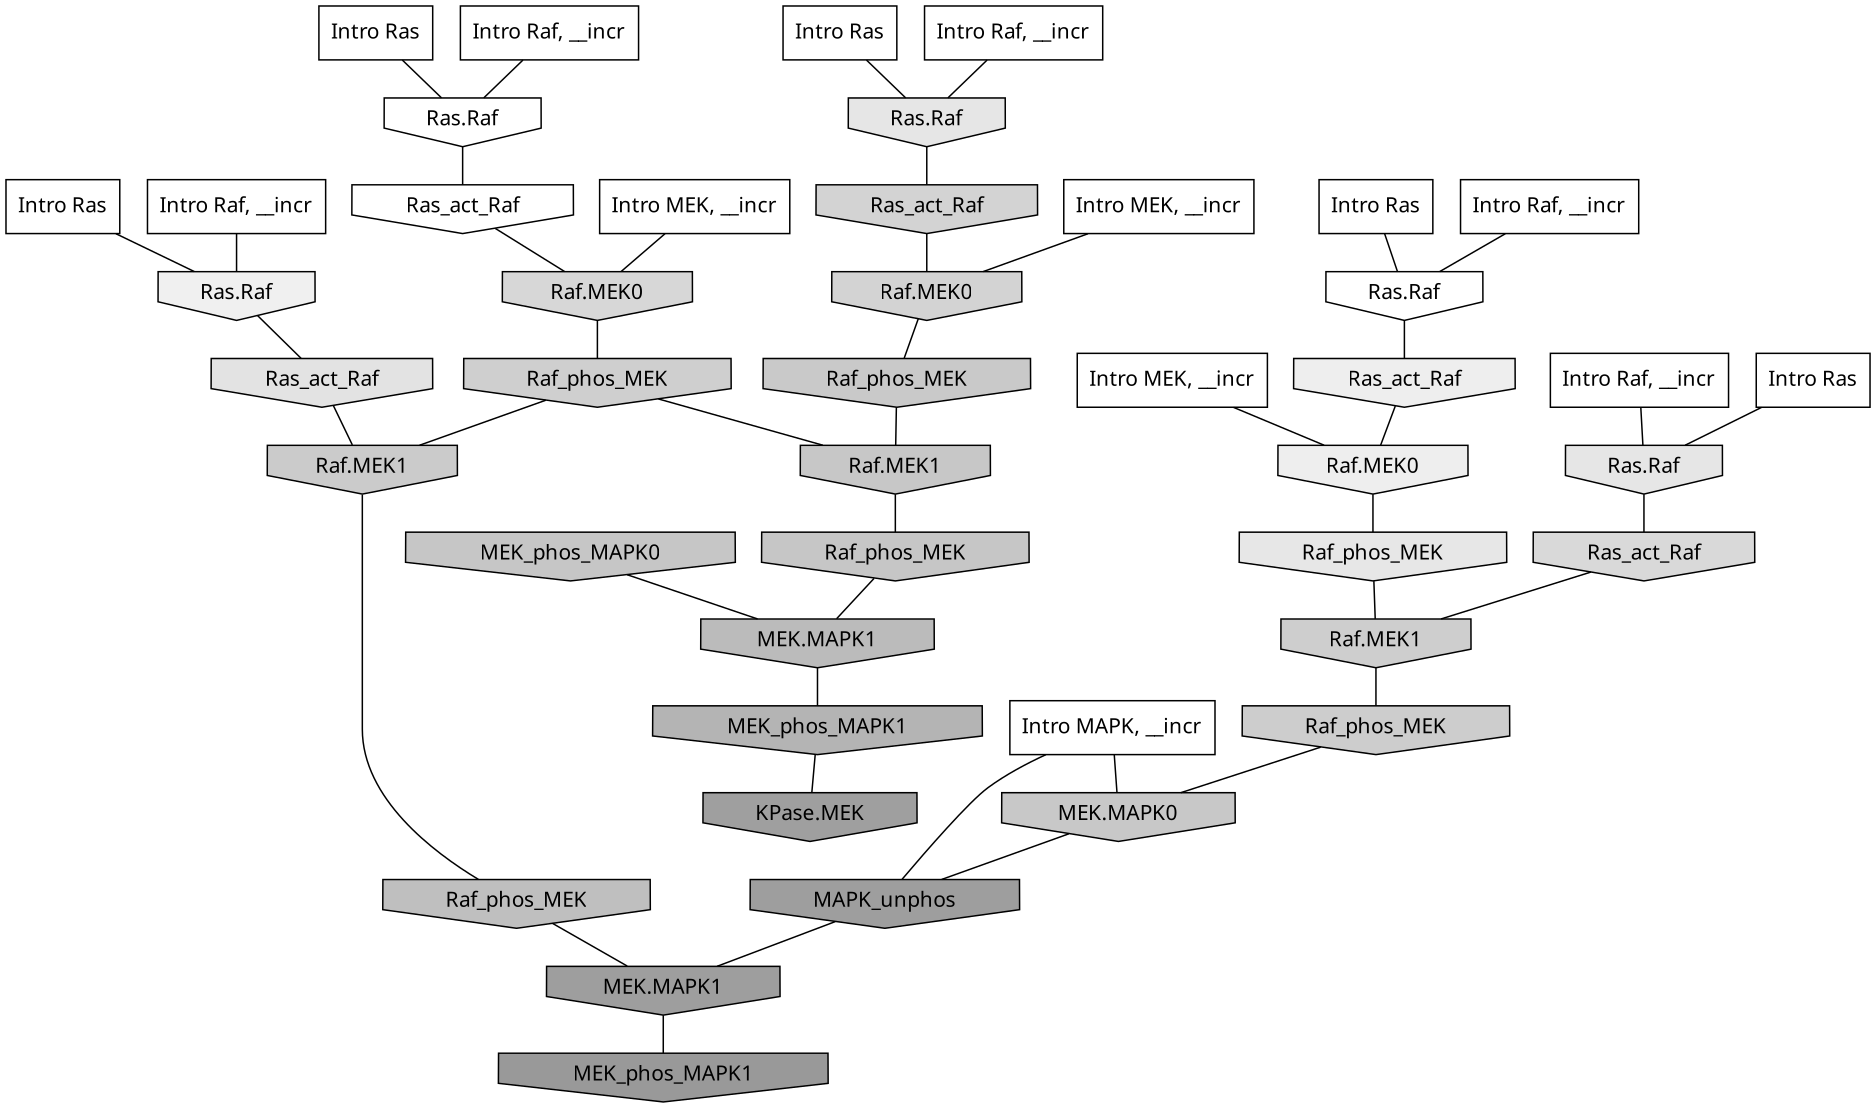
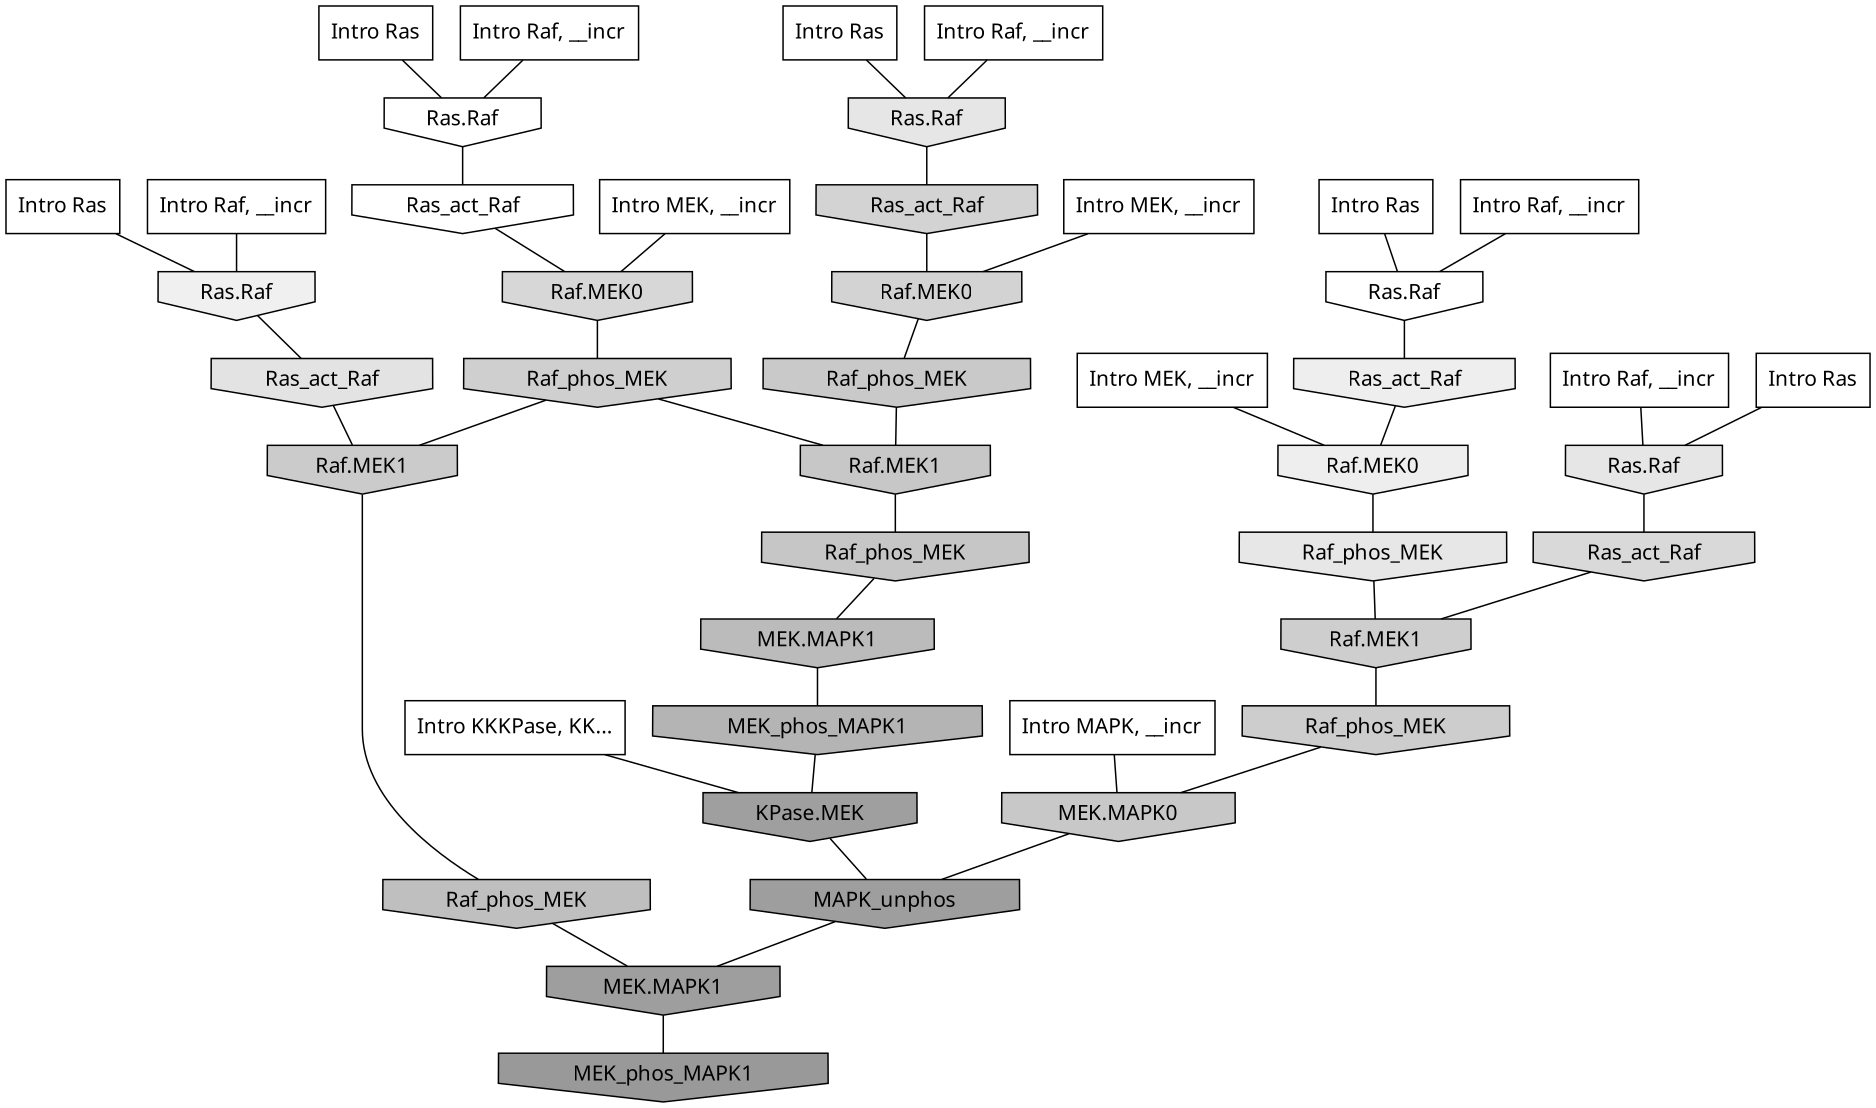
(570, 554) -> none
none -> (515, 728)
(966, 808) -> (848, 859)
